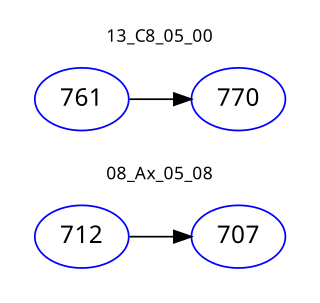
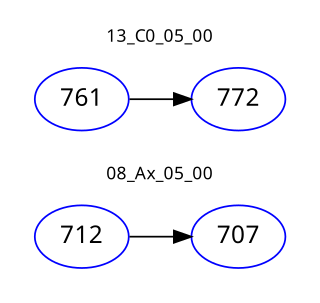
(160, 37) -> (160, 37)
(238, 99) -> (238, 99)
(160, 175) -> (160, 175)
